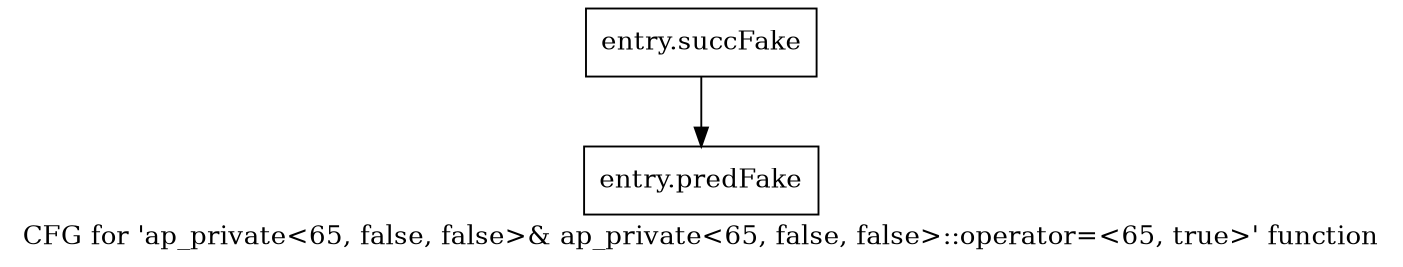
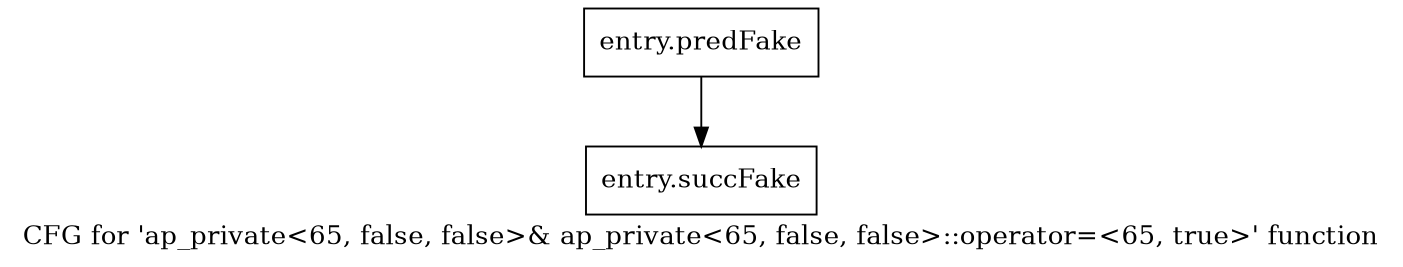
(701, 102) -> (701, 102)
